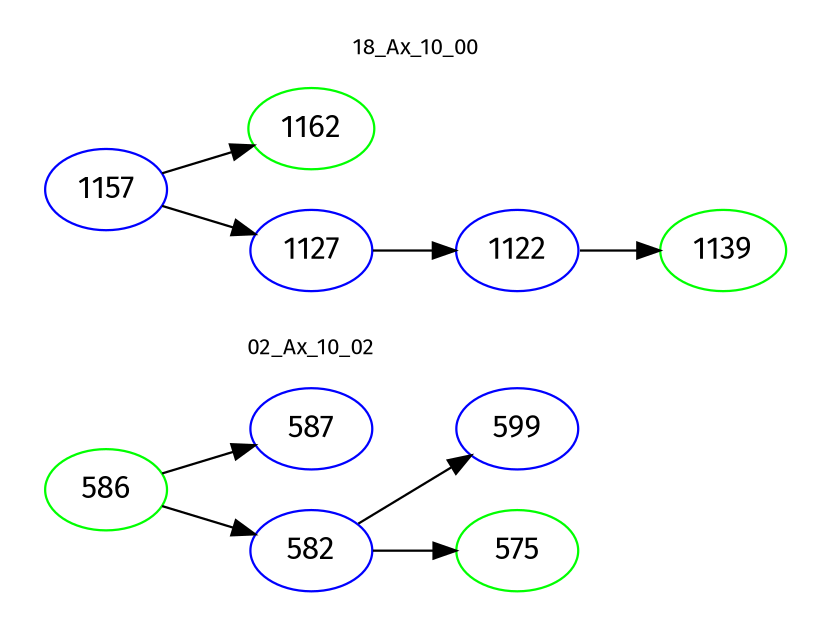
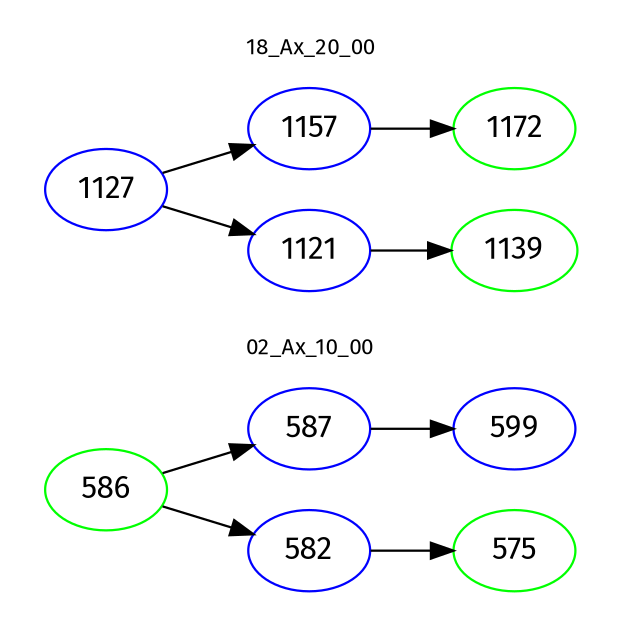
(416, 49) -> (311, 49)
(311, 129) -> (514, 129)
(198, 217) -> (197, 162)
(517, 251) -> (309, 251)
(312, 349) -> (310, 349)
(405, 496) -> (401, 429)
